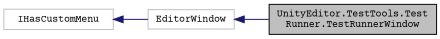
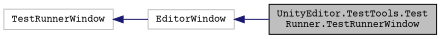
(59, 19) -> (59, 19)
